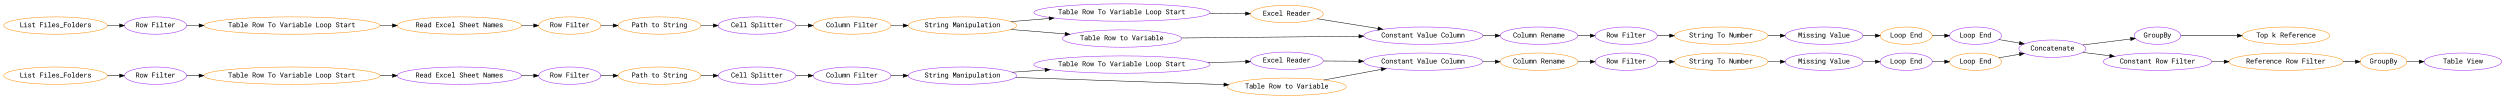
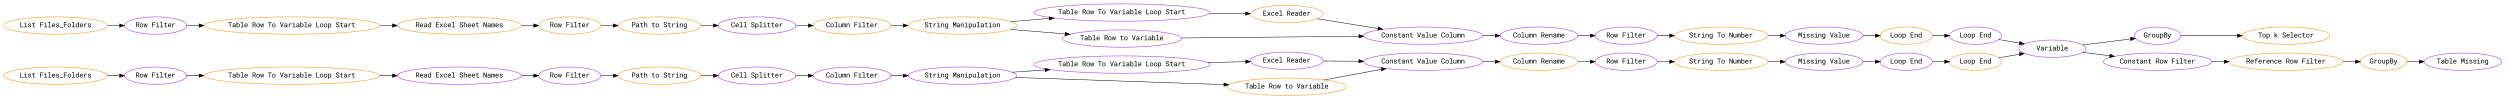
(2286, 36) -> (2286, 36)
(2052, 49) -> (2052, 49)
(2463, 62) -> (2463, 62)
